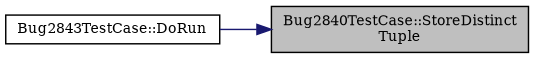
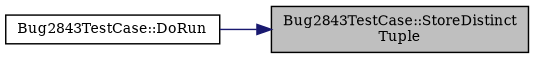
(400, 29) -> (400, 29)
